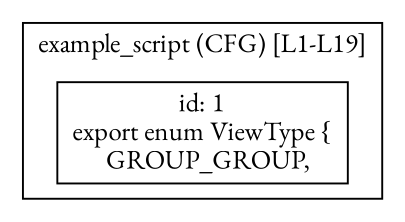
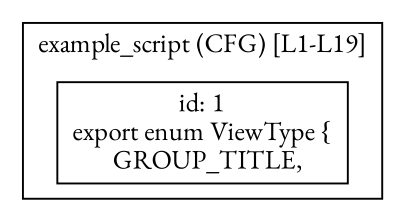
(203, 133) -> (203, 133)
